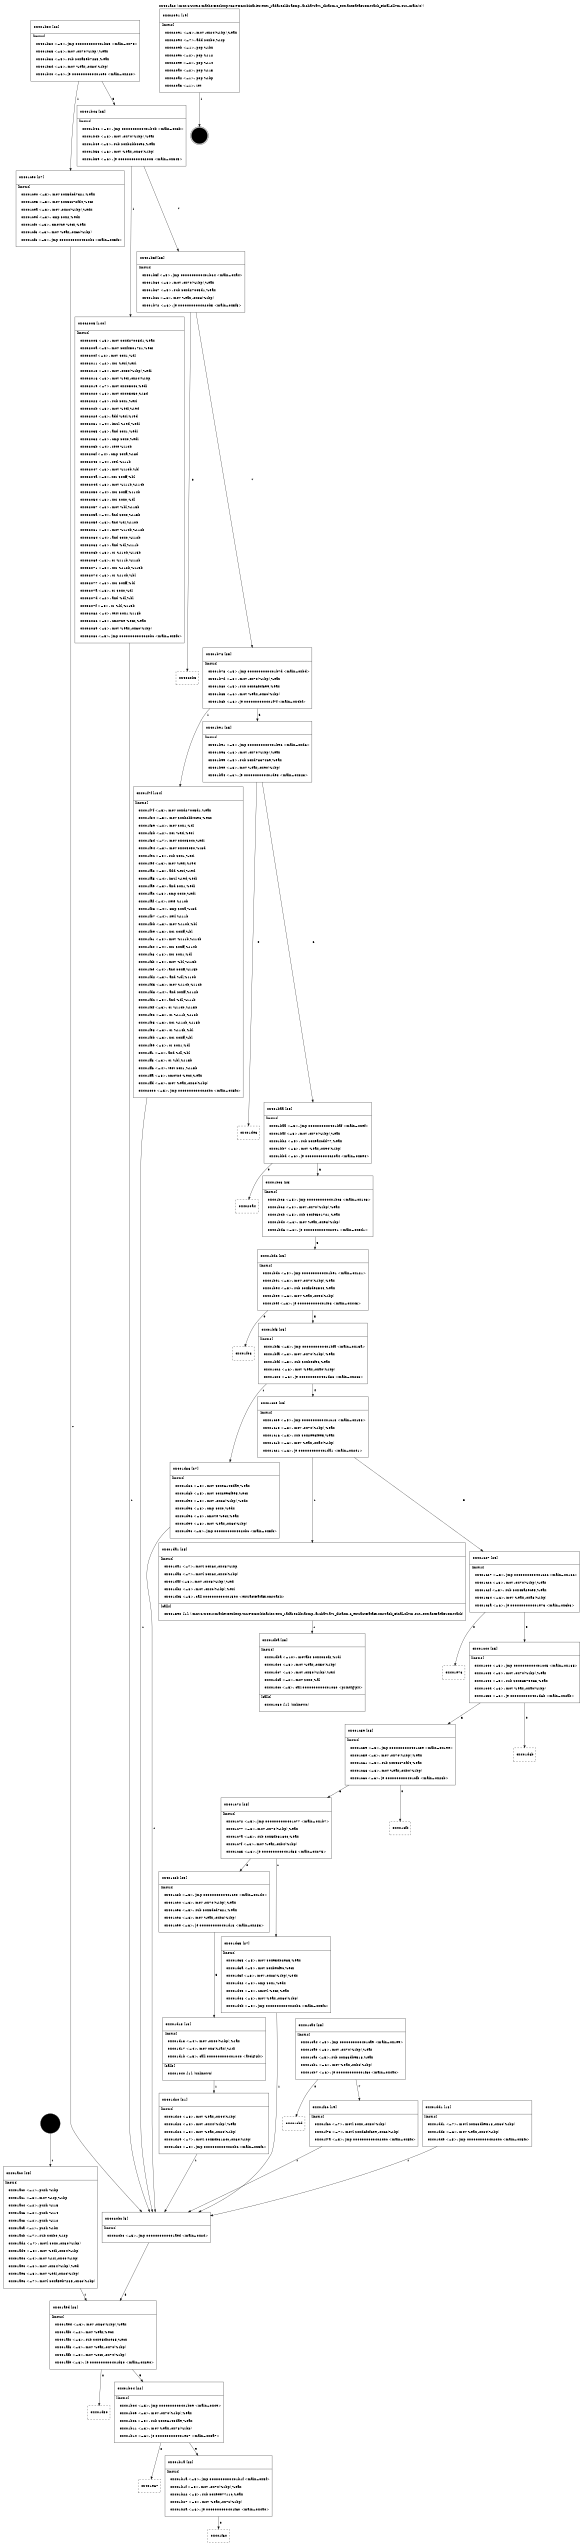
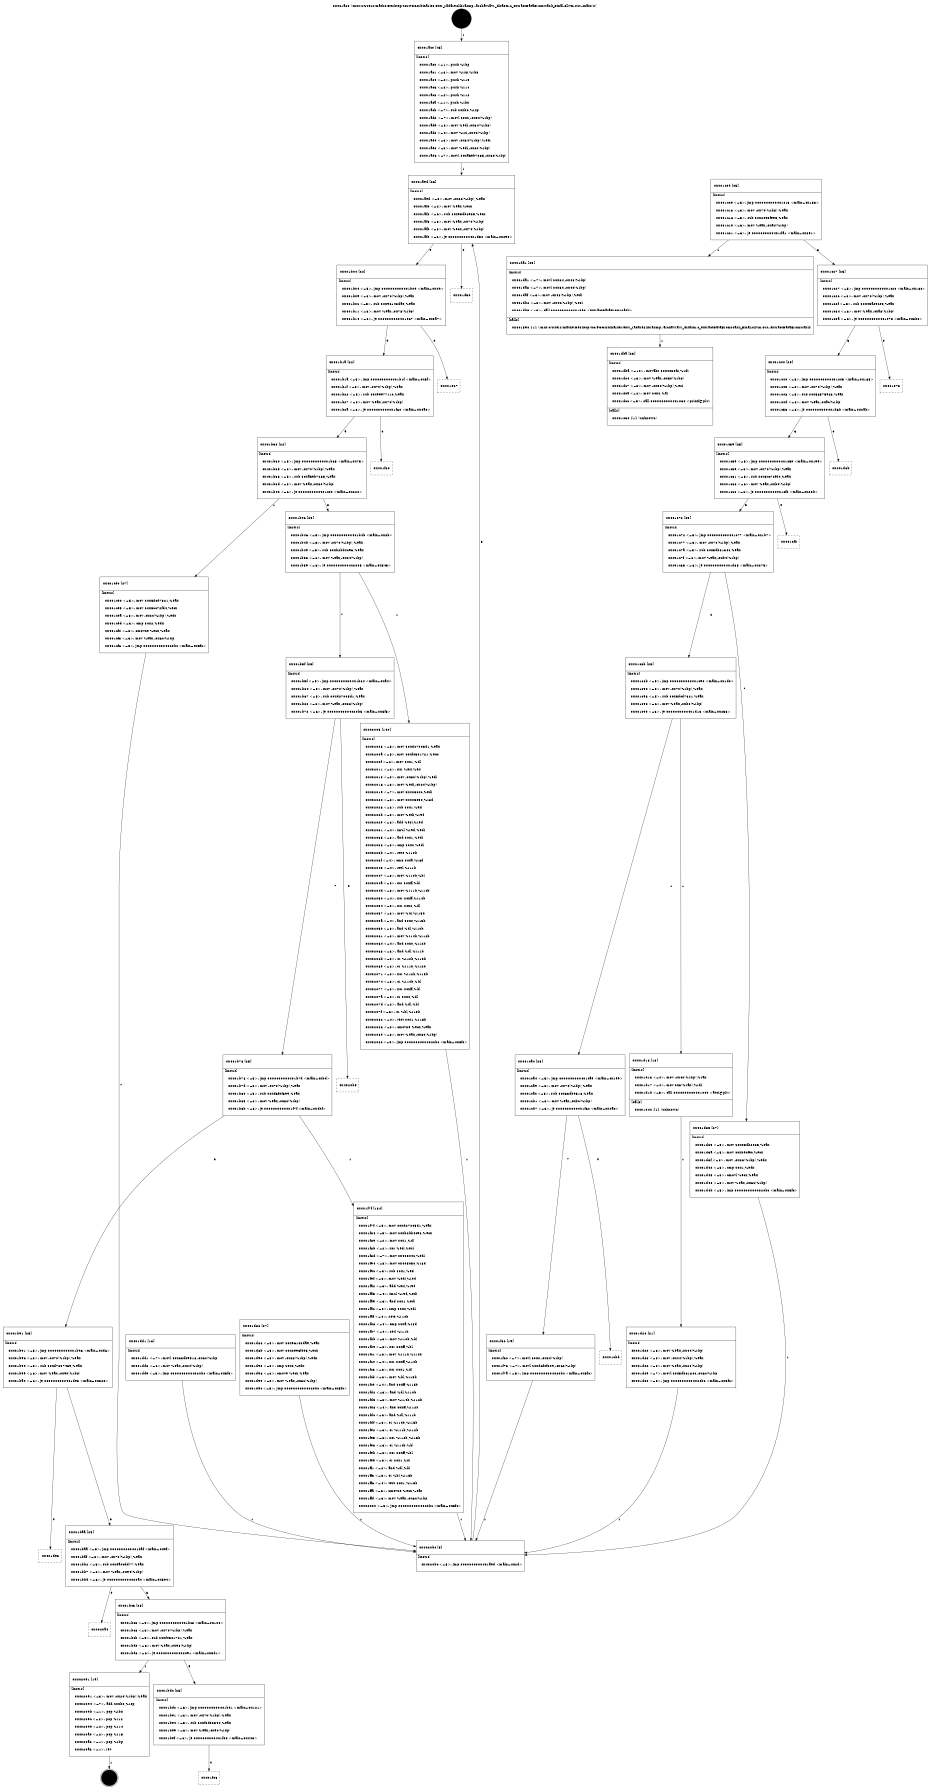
none -> (346, 426)
none -> (626, 885)
(313, 1353) -> none
none -> (145, 1665)
(216, 1975) -> (682, 886)
